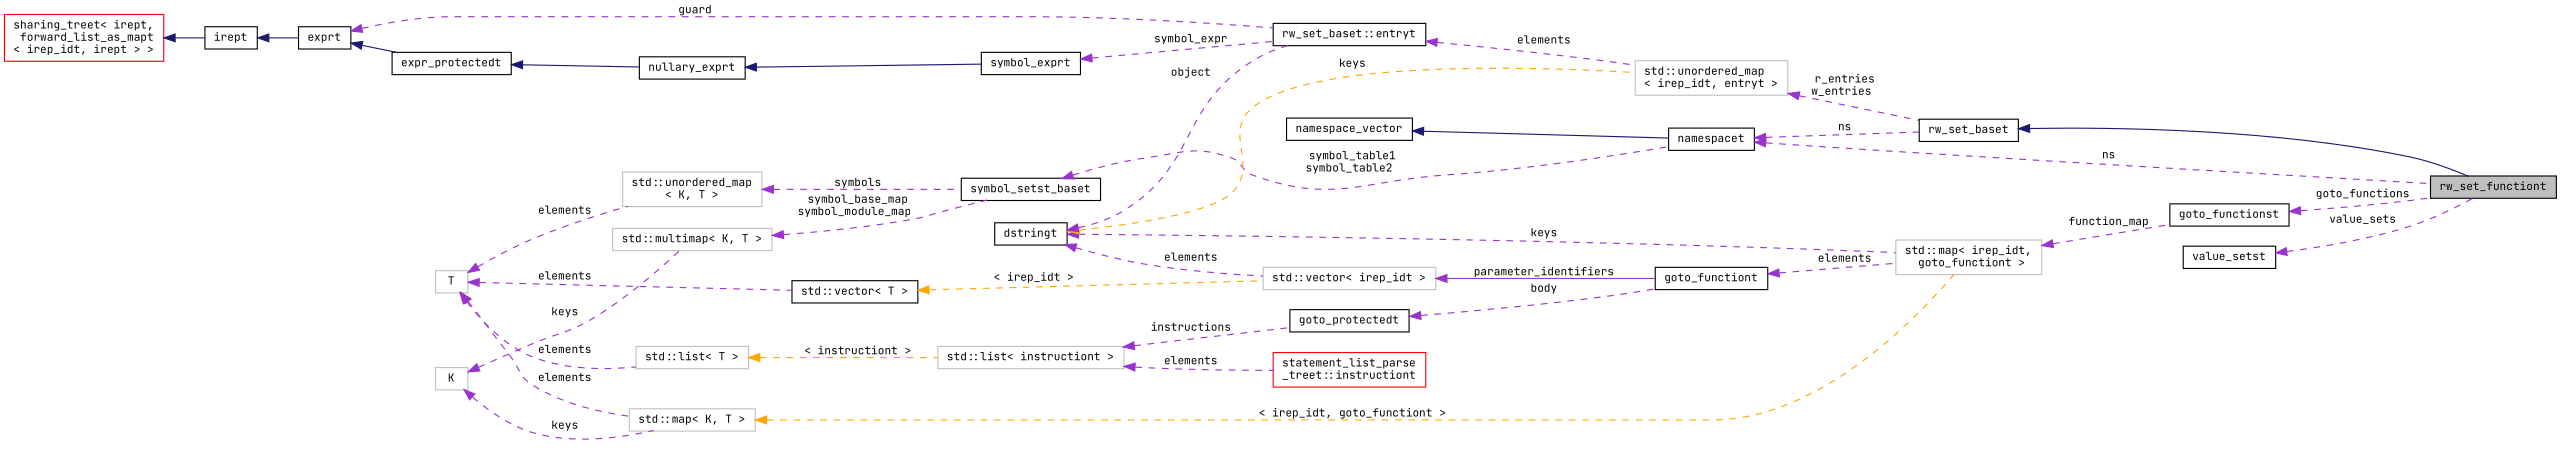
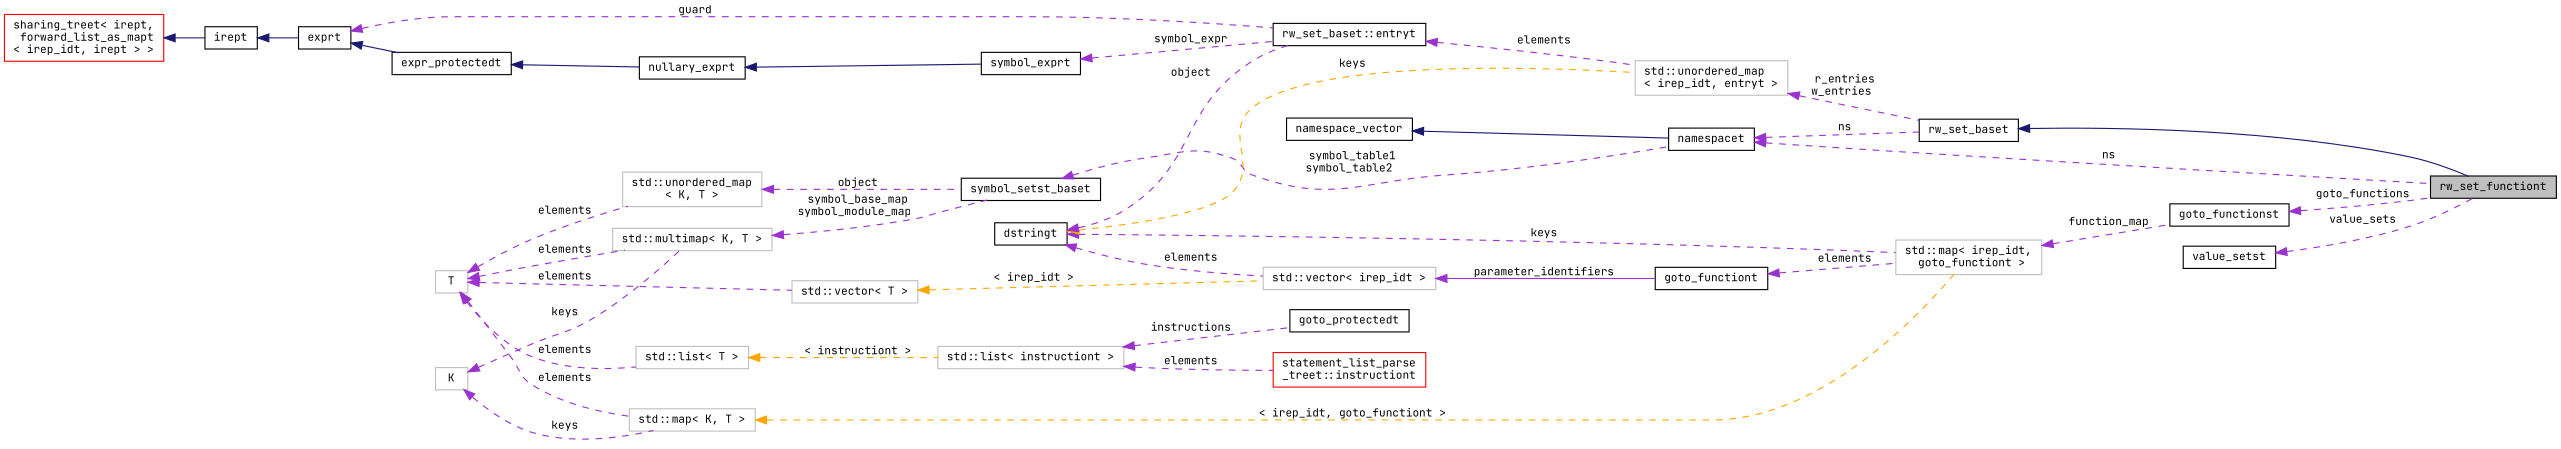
(855, 183) -> (855, 183)
none -> (552, 263)
(855, 292) -> (855, 292)
(1538, 304) -> none
